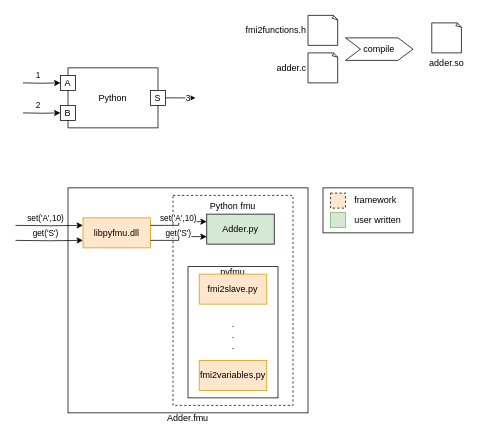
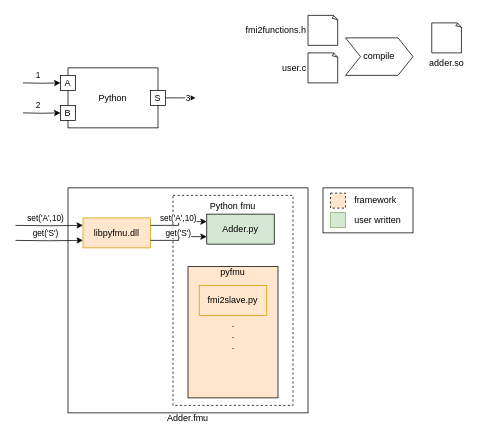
(379, 49) -> (379, 57)
(291, 68) -> (292, 68)
(233, 289) -> (233, 300)
(233, 332) -> (233, 332)
(233, 375) -> none
